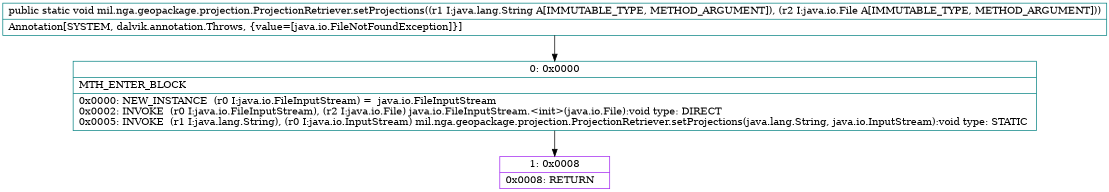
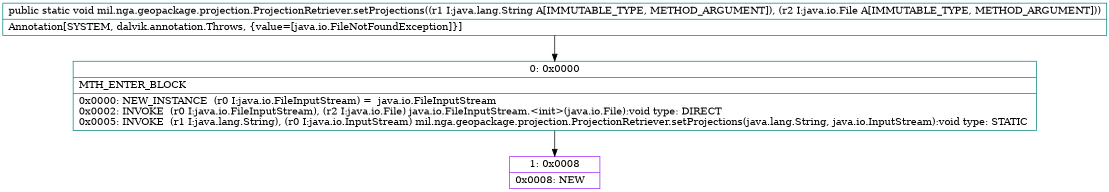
(555, 180) -> (555, 180)
